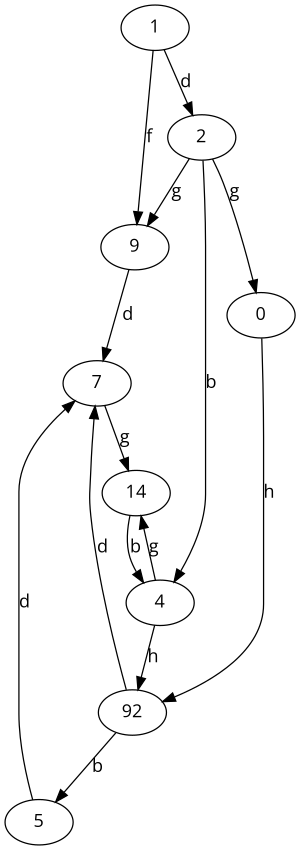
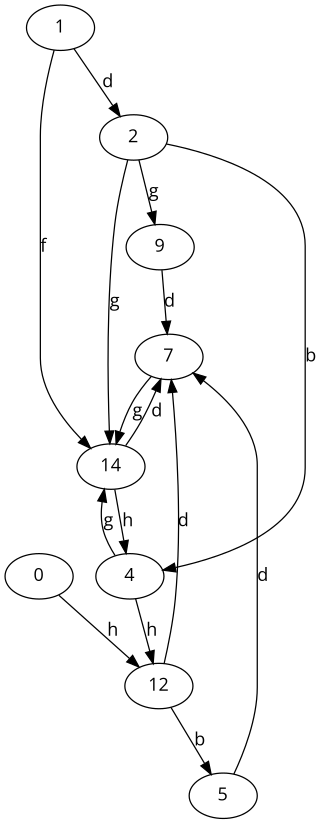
(146, 131) -> (40, 250)
(236, 219) -> (109, 295)
none -> (142, 419)
(136, 548) -> (128, 521)
(132, 713) -> (159, 686)
